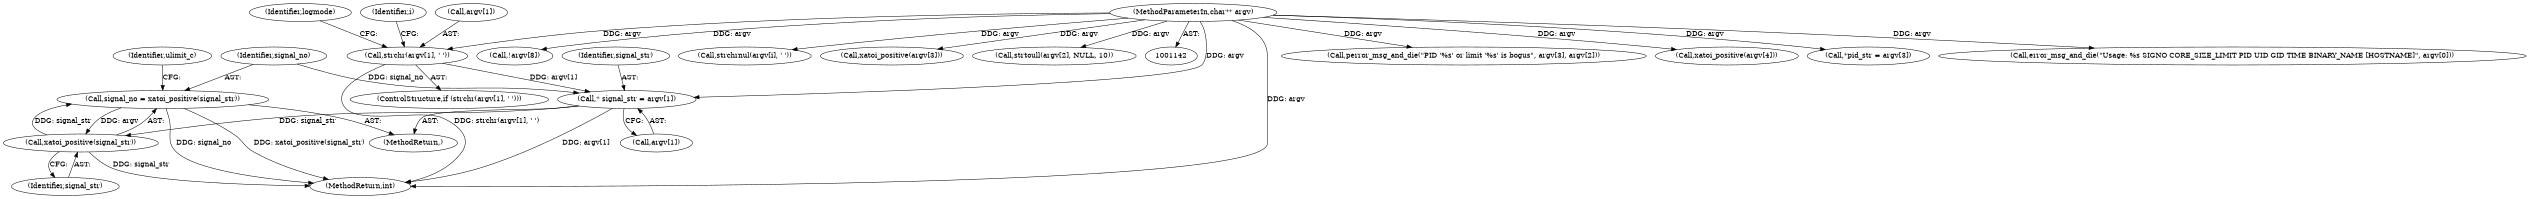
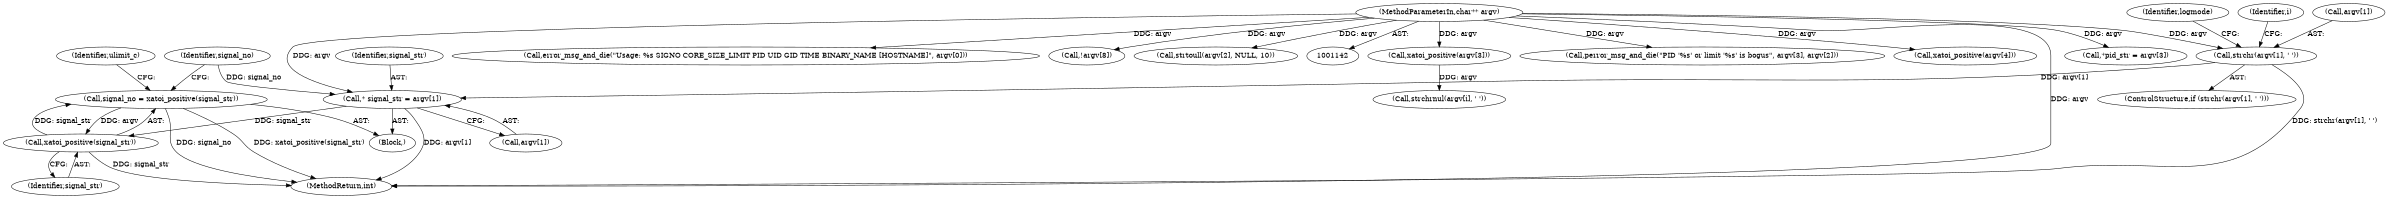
(963, 32) -> (1439, 75)
(234, 78) -> (202, 78)
(413, 143) -> (392, 143)
